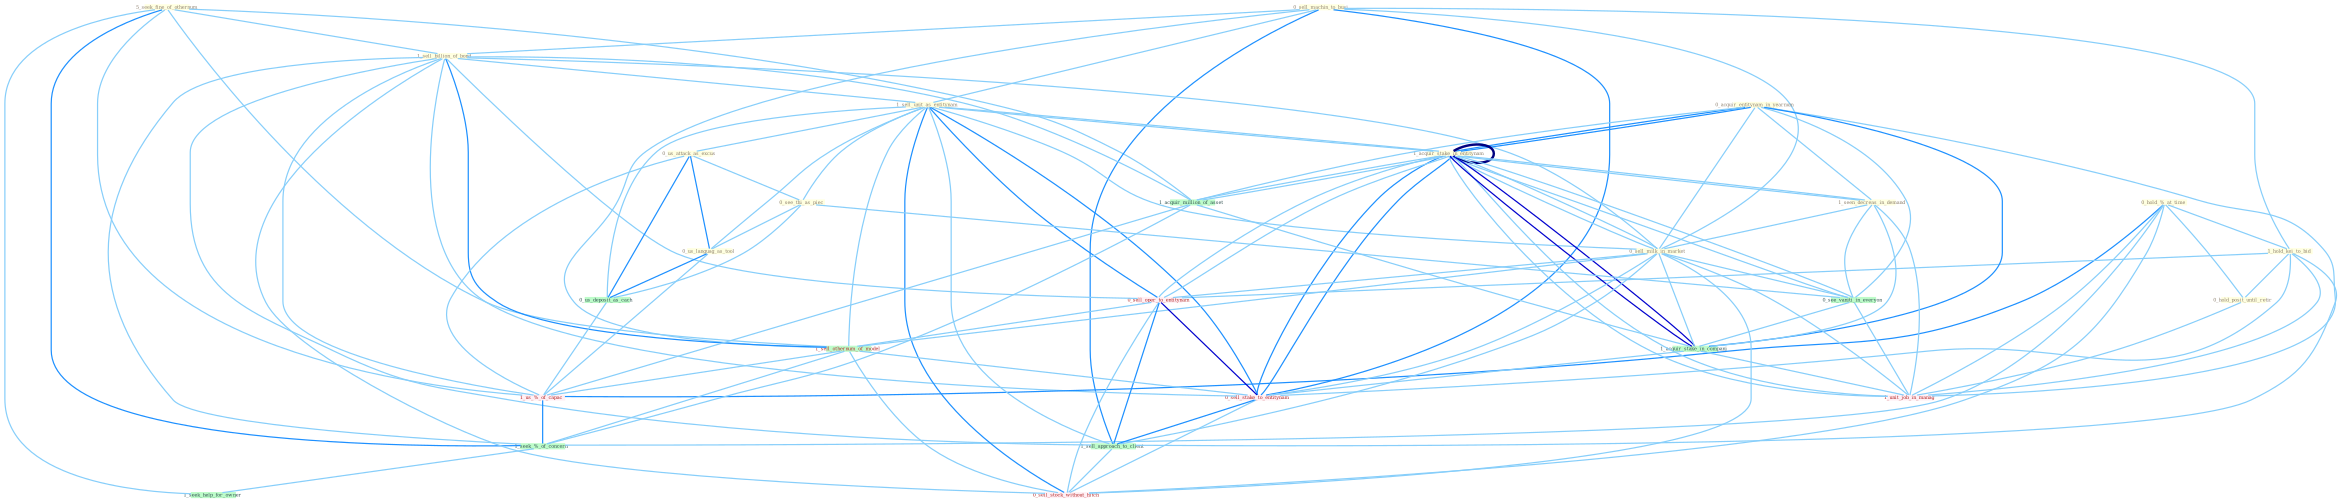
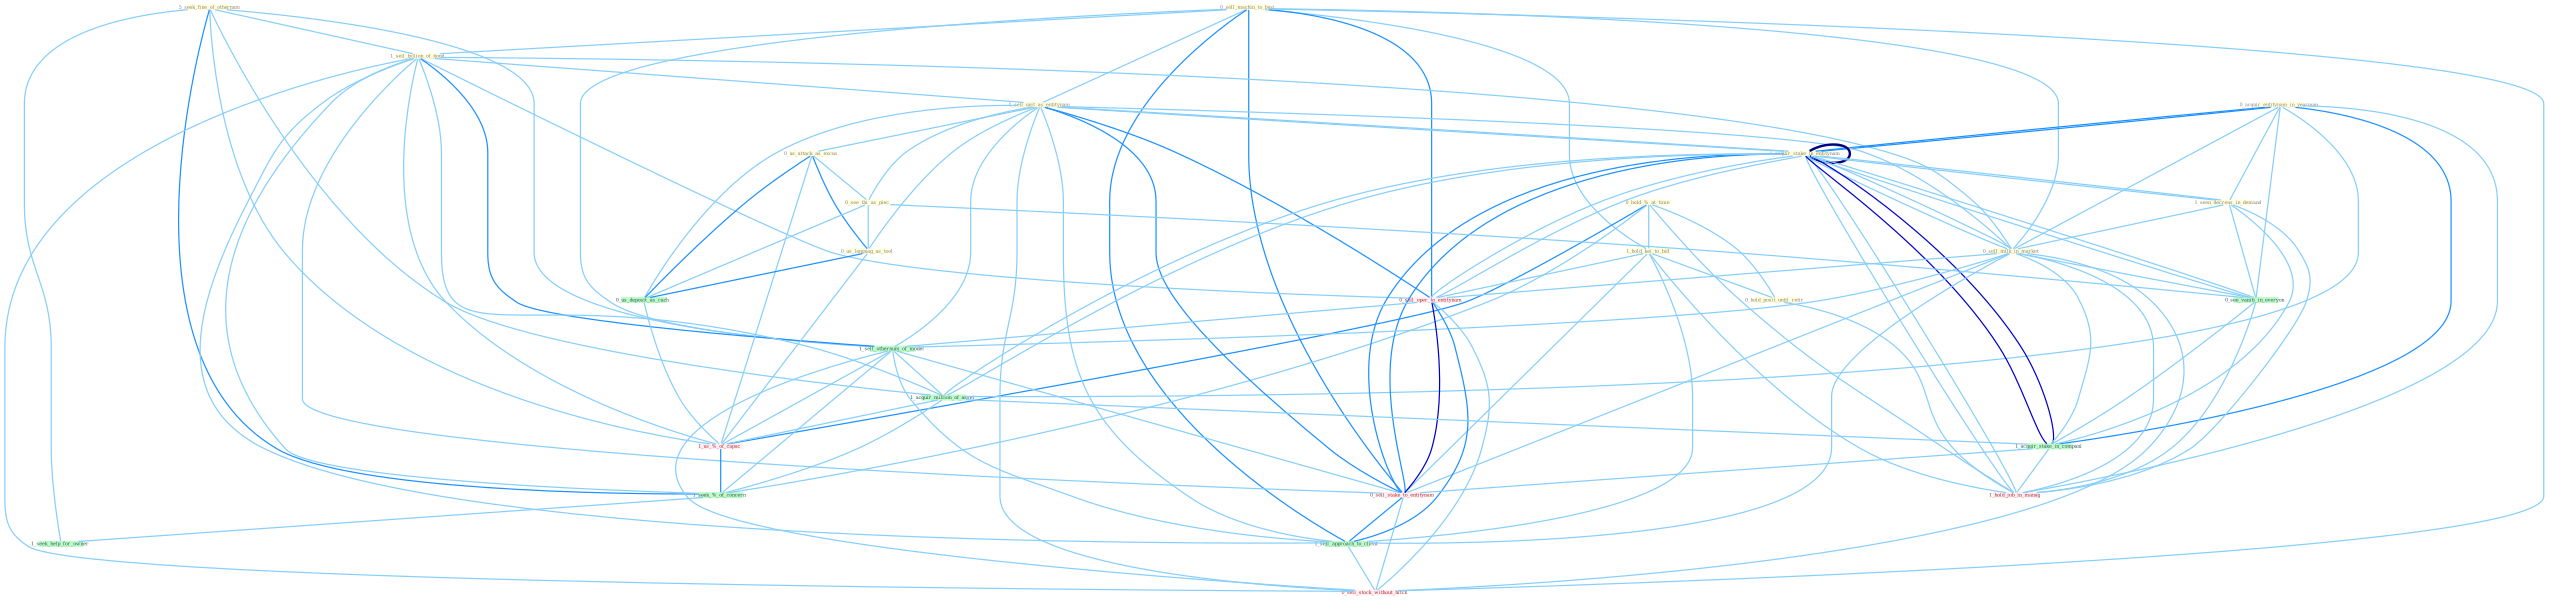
none -> (1431, 99)
(908, 321) -> (1000, 490)
(849, 349) -> (893, 349)
none -> (918, 373)
(1910, 398) -> (2016, 495)
(1675, 450) -> (2544, 237)
none -> (1079, 499)
